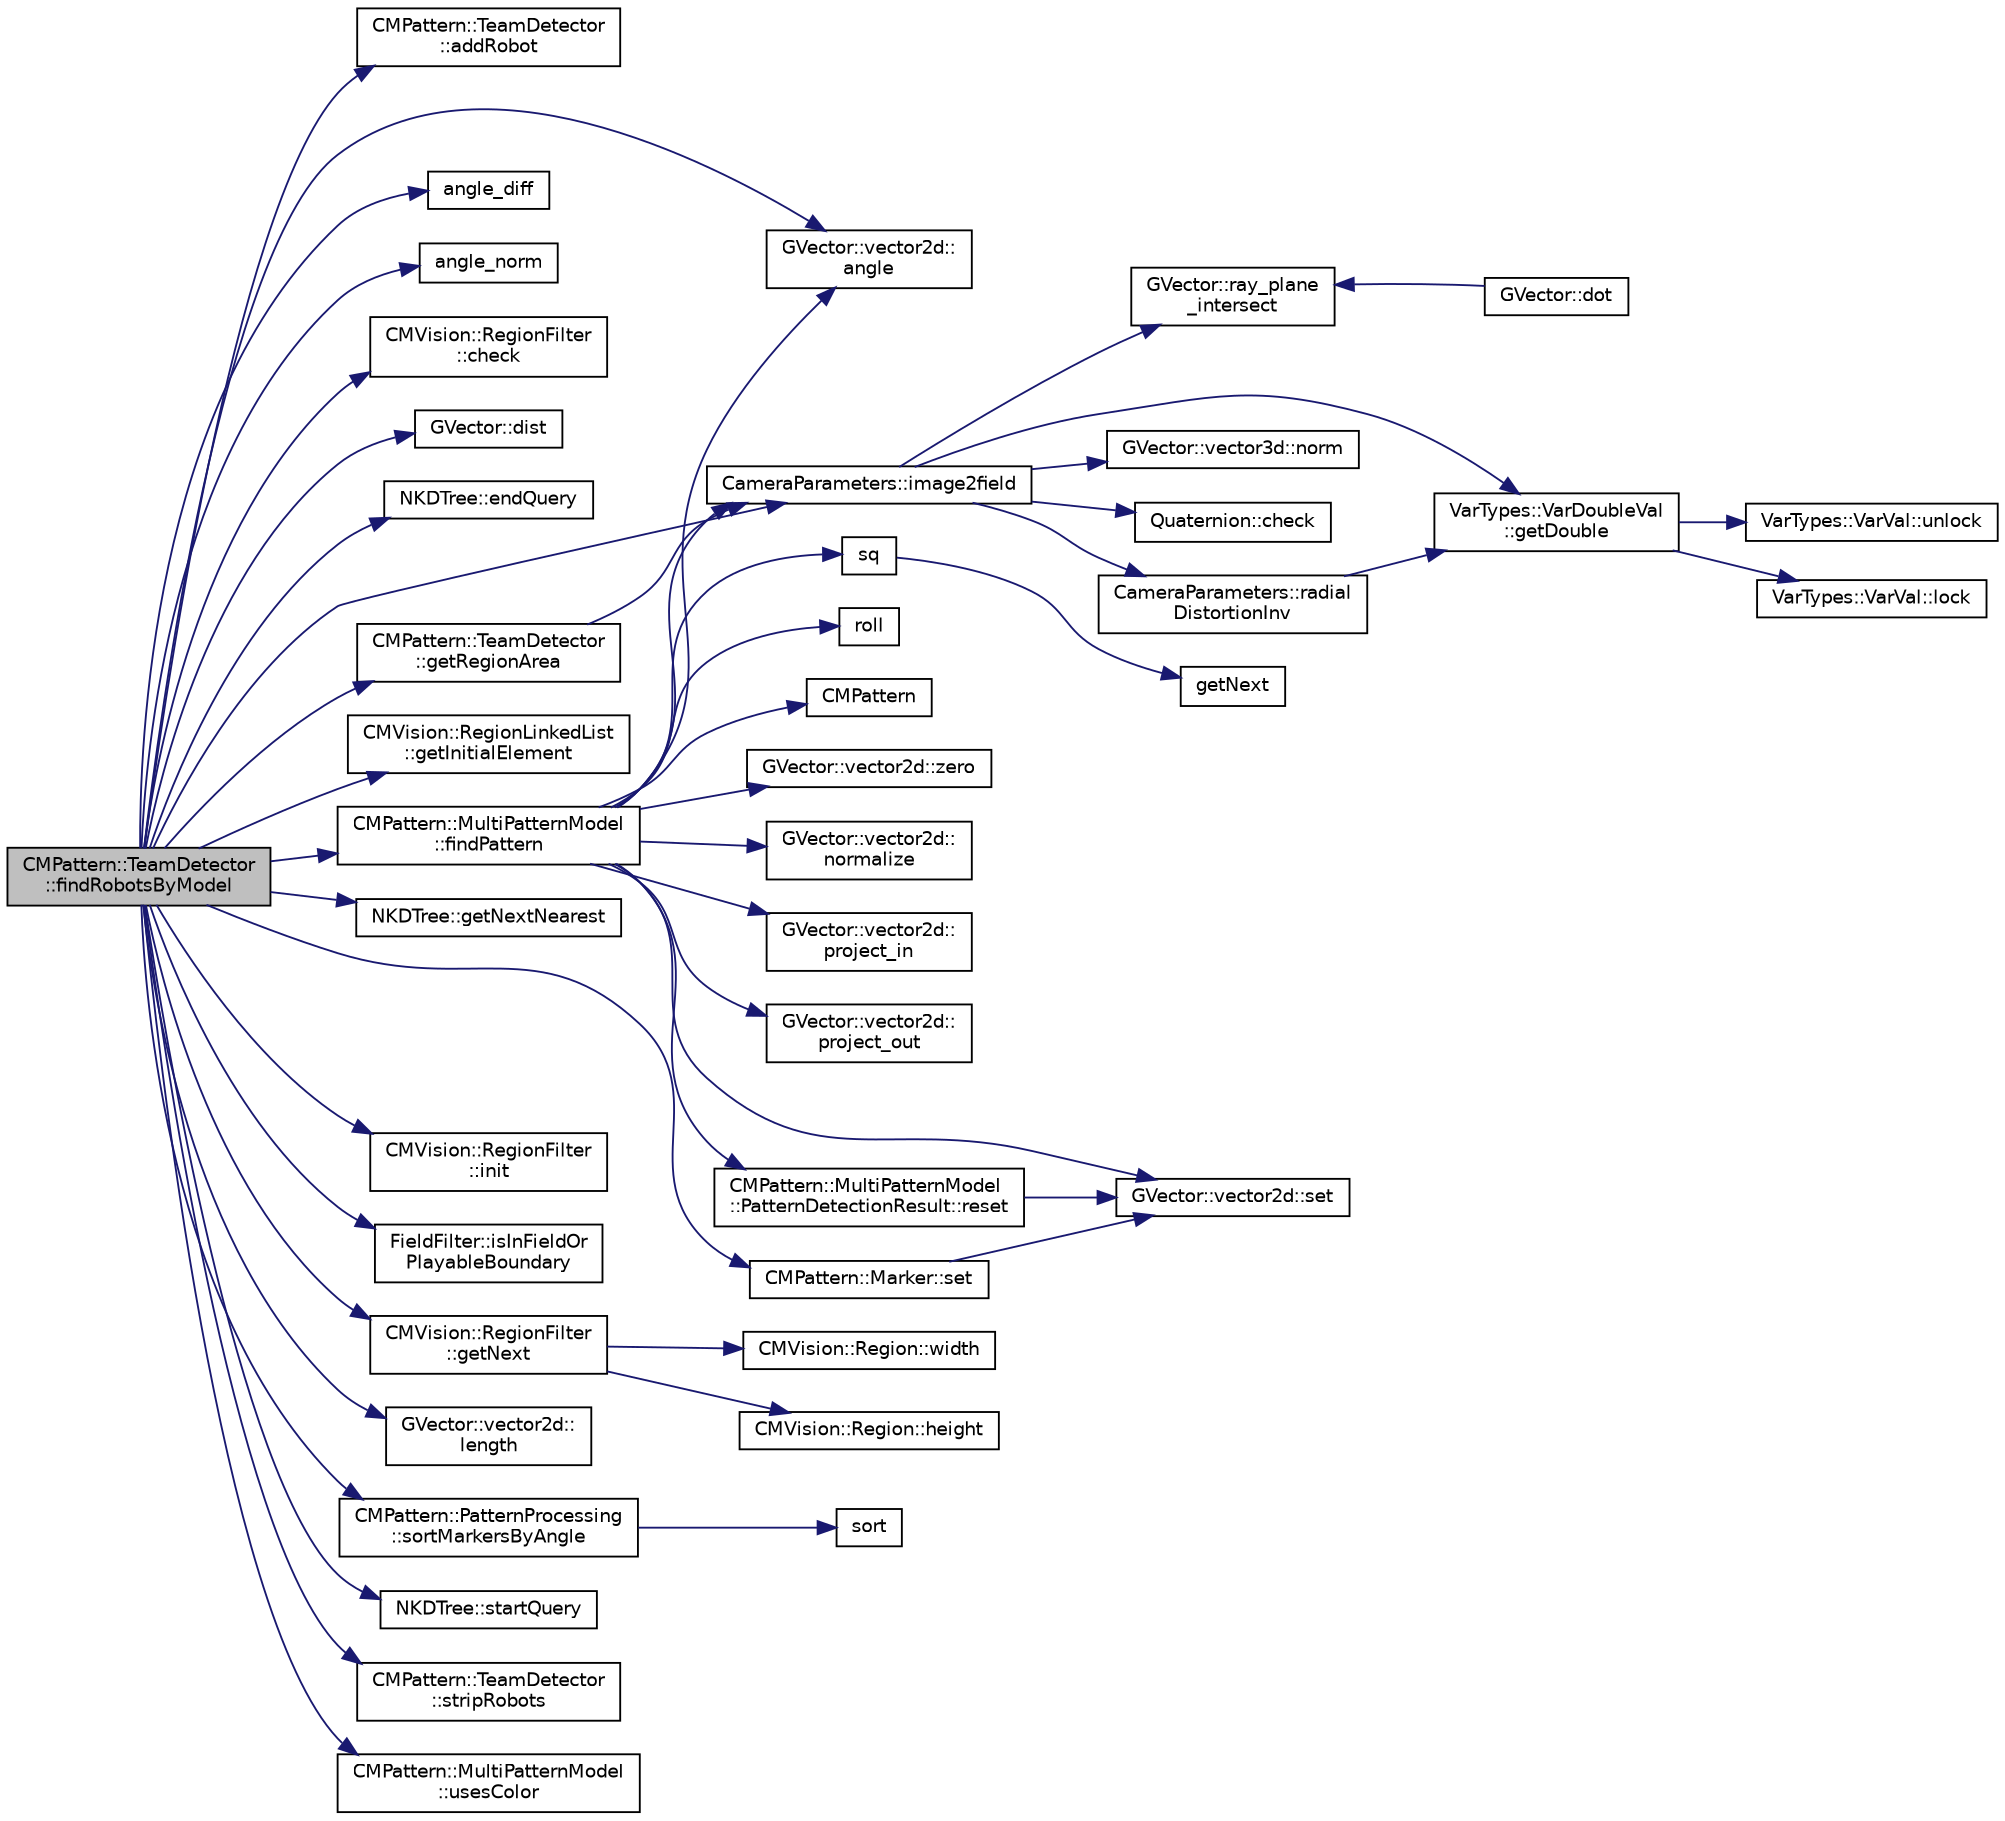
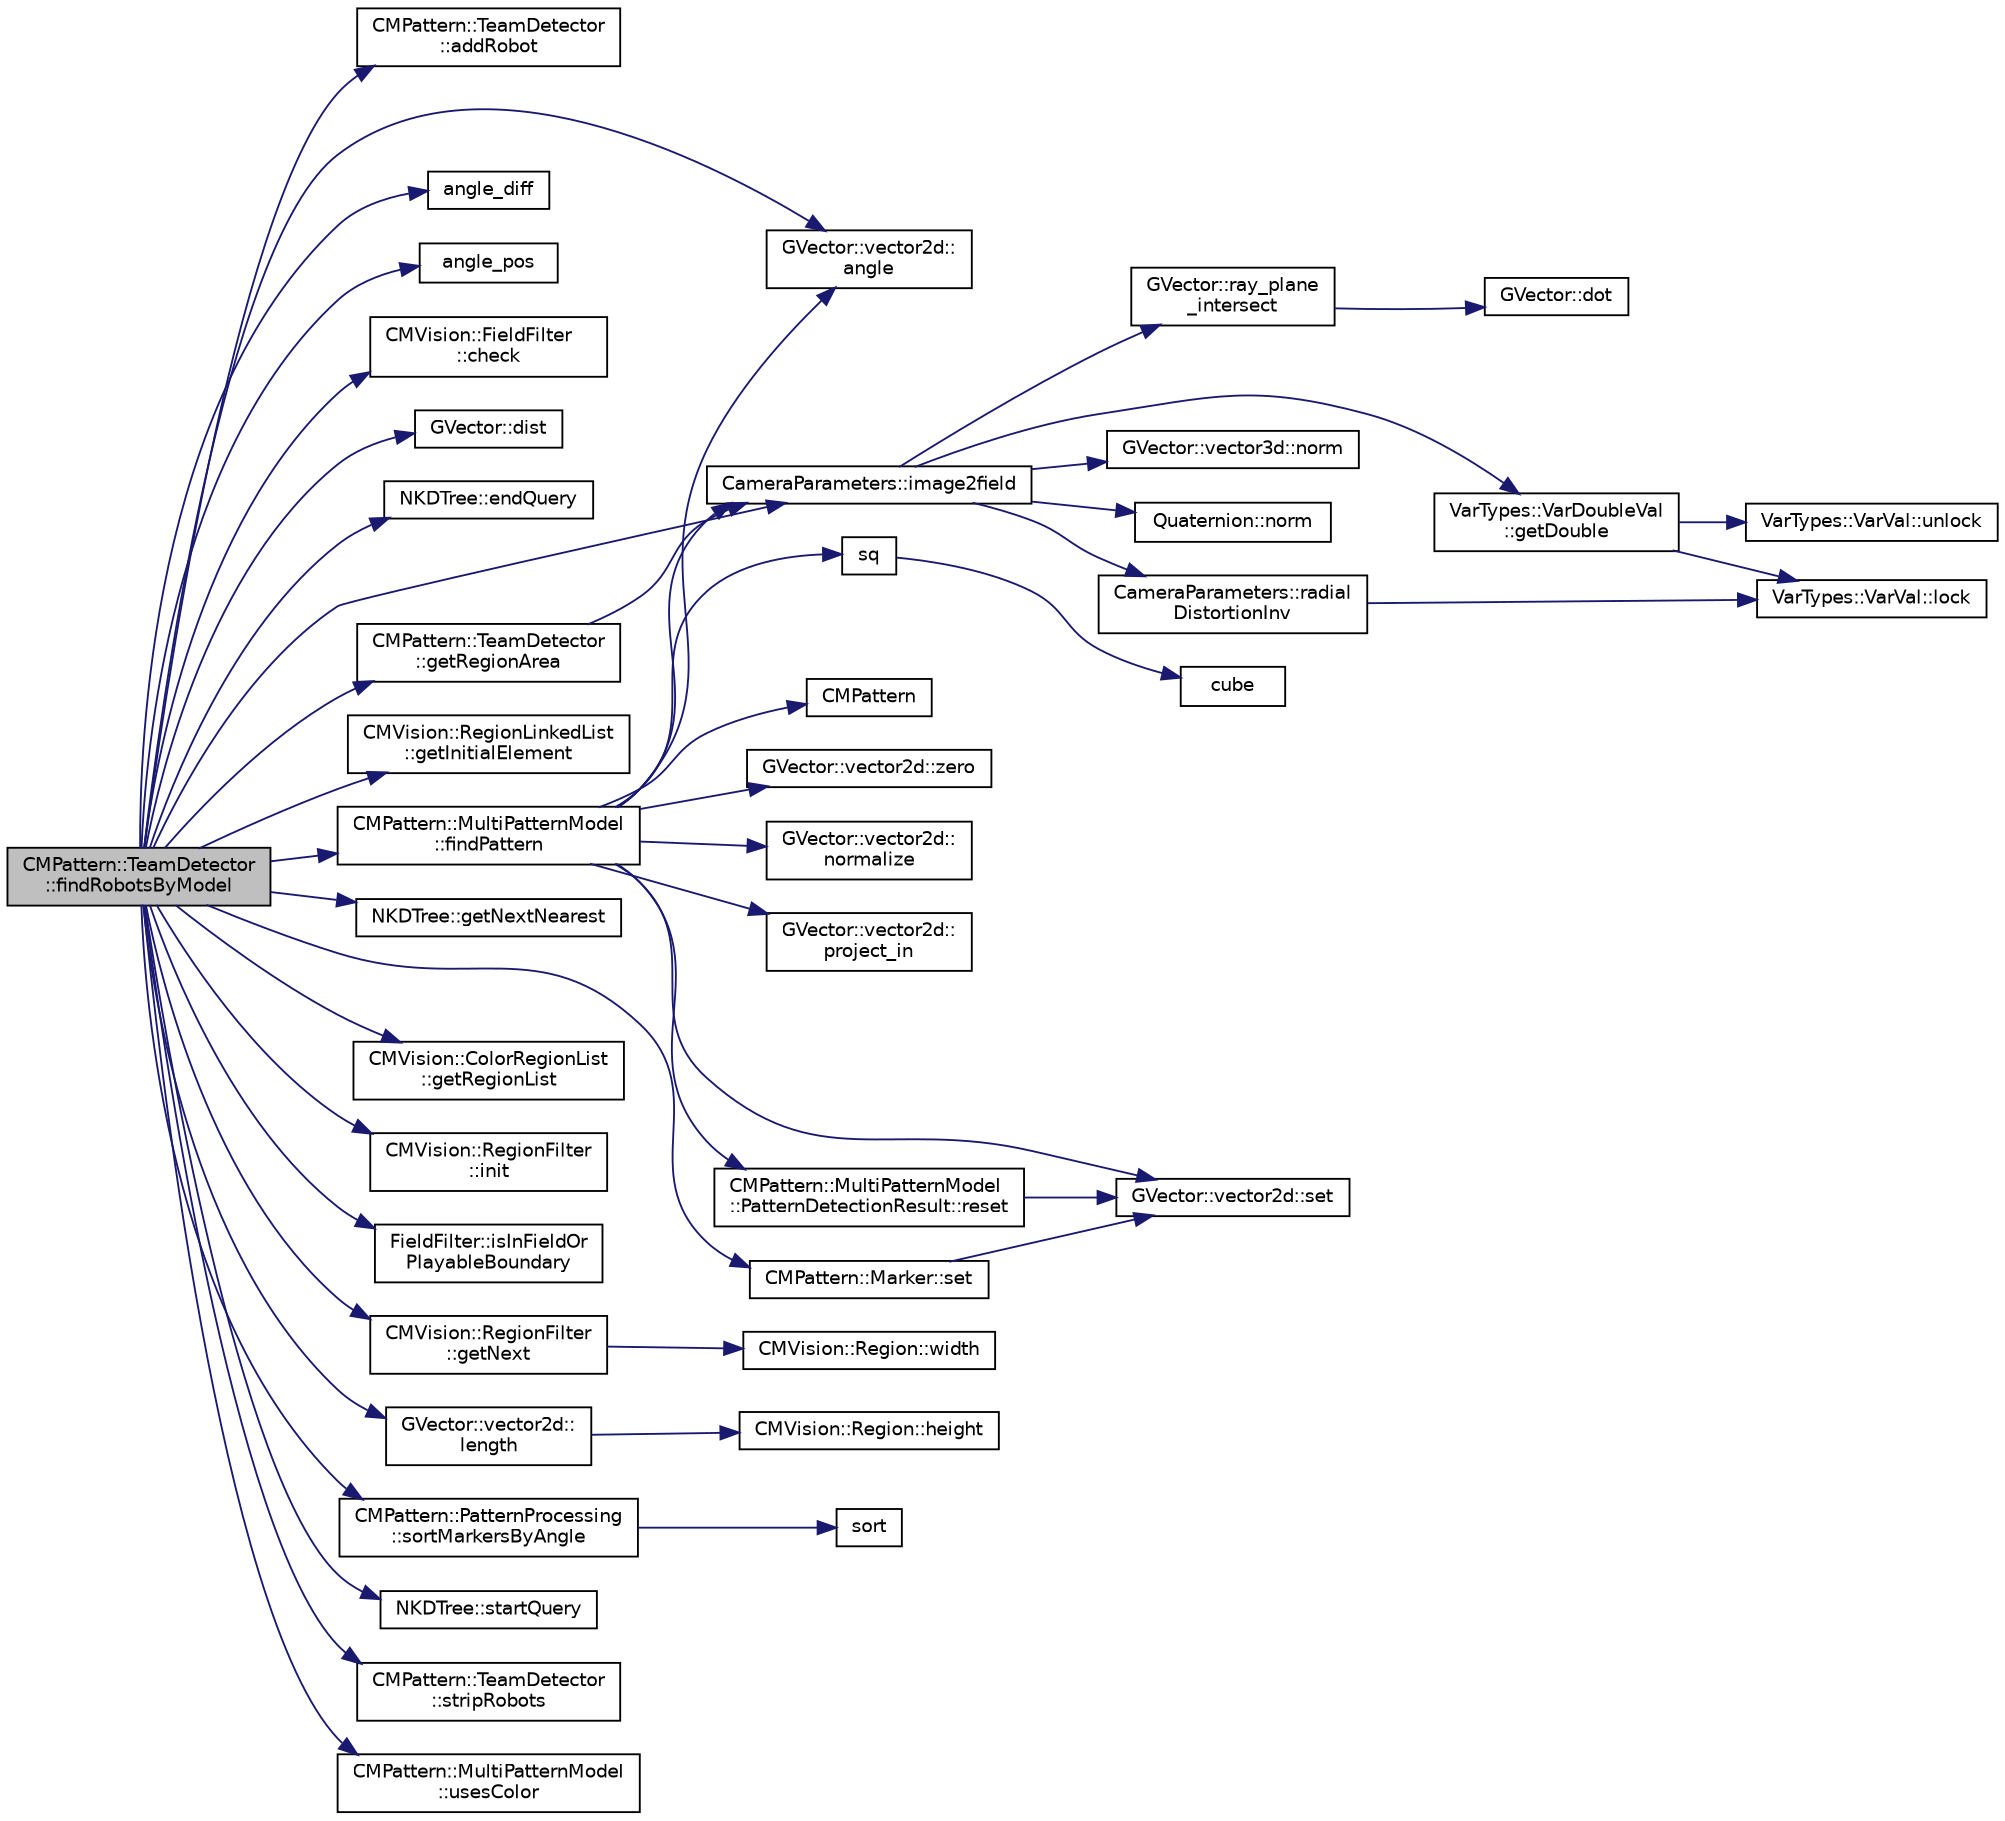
(489, 263) -> (489, 263)
(1419, 284) -> (1401, 309)
(489, 347) -> (489, 347)
(1233, 522) -> (1233, 522)
(1385, 566) -> (1553, 602)
(869, 627) -> none
(1233, 686) -> (1233, 686)
(869, 1033) -> none
none -> (489, 1071)
(689, 1390) -> (656, 1434)
